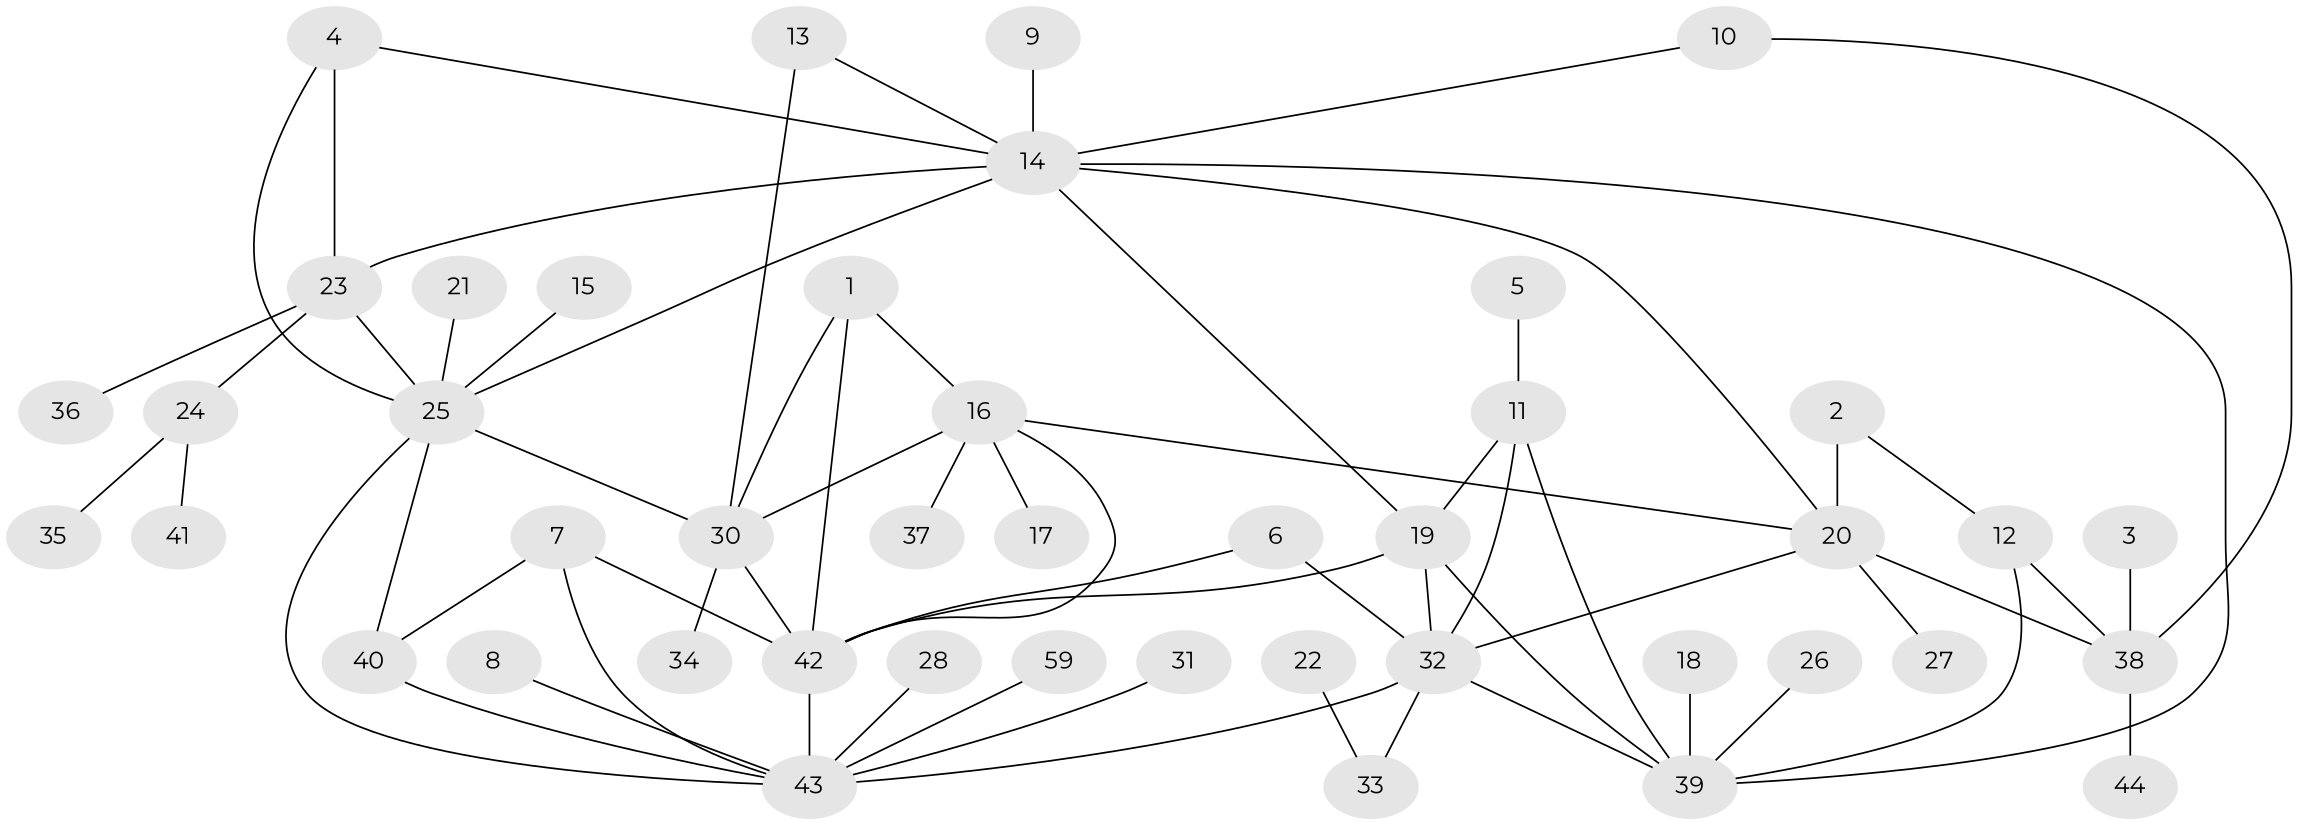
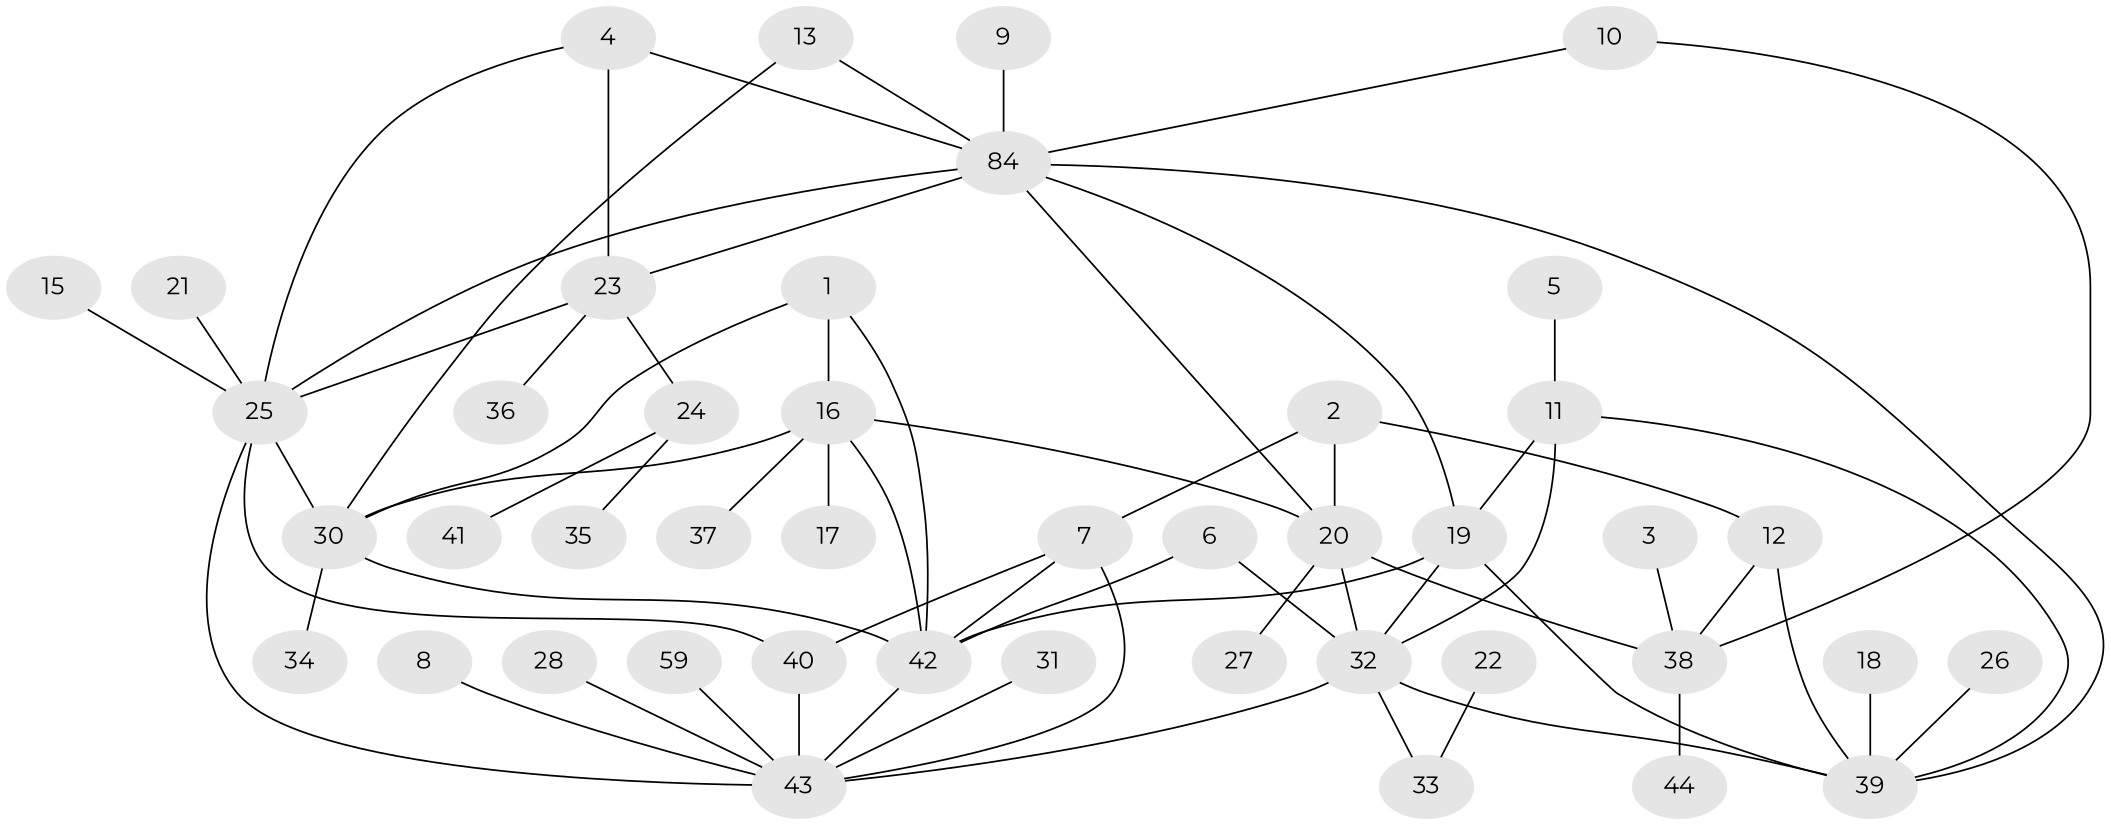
(1033, 163) -> (1004, 163)
none -> (1210, 475)
